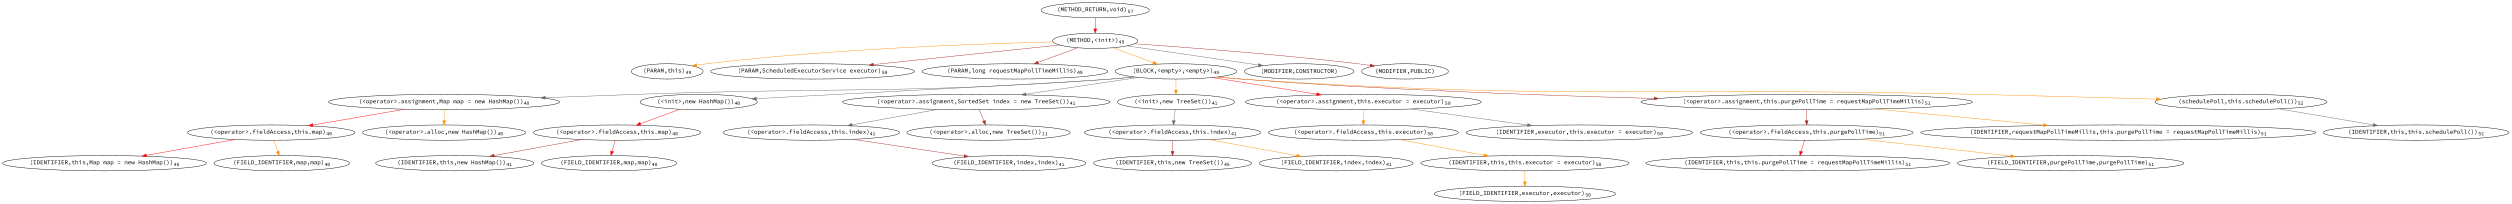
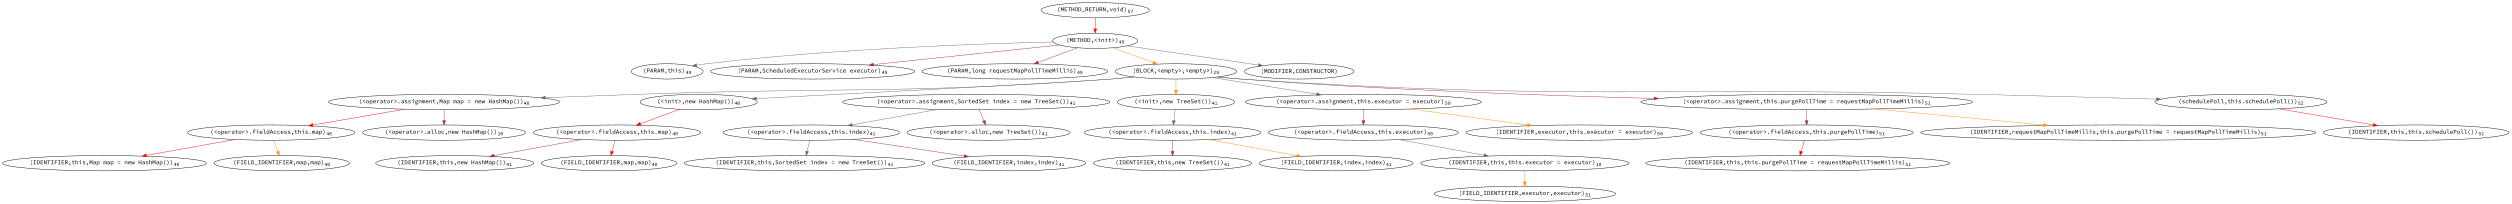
(875, 49) -> (875, 49)
(885, 71) -> (885, 71)
(1216, 71) -> (1216, 71)
(1405, 71) -> none
(1082, 86) -> none
(1264, 86) -> (1264, 86)
(1687, 92) -> (1687, 92)
(444, 115) -> (444, 115)
(1363, 115) -> (1363, 115)
(1469, 117) -> (1469, 117)
(2326, 117) -> (2326, 117)
(500, 132) -> (500, 132)
(1045, 132) -> (1045, 132)
(1442, 147) -> (1442, 147)
none -> (805, 163)
(1227, 163) -> (1227, 163)
(1599, 163) -> (1599, 163)
(2071, 163) -> none
(1588, 193) -> (1588, 193)
